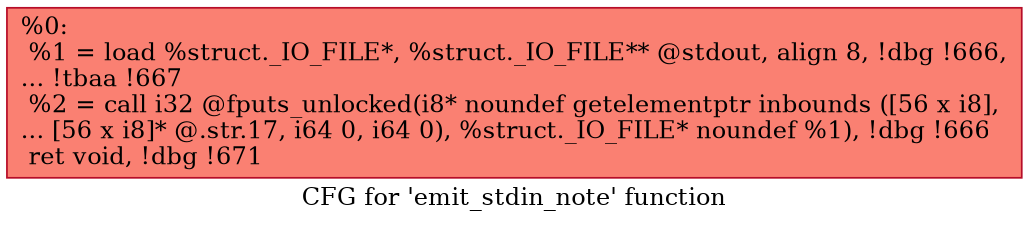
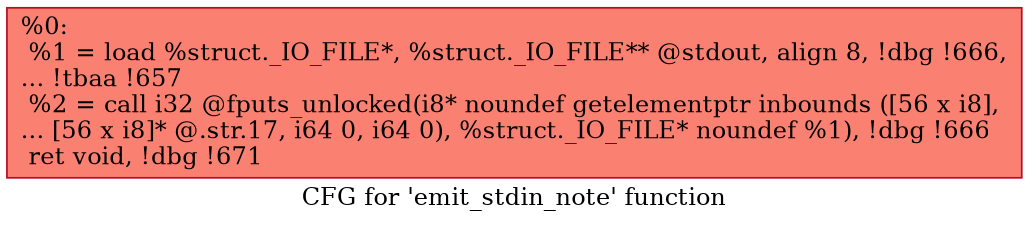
(102, 79) -> (102, 79)
